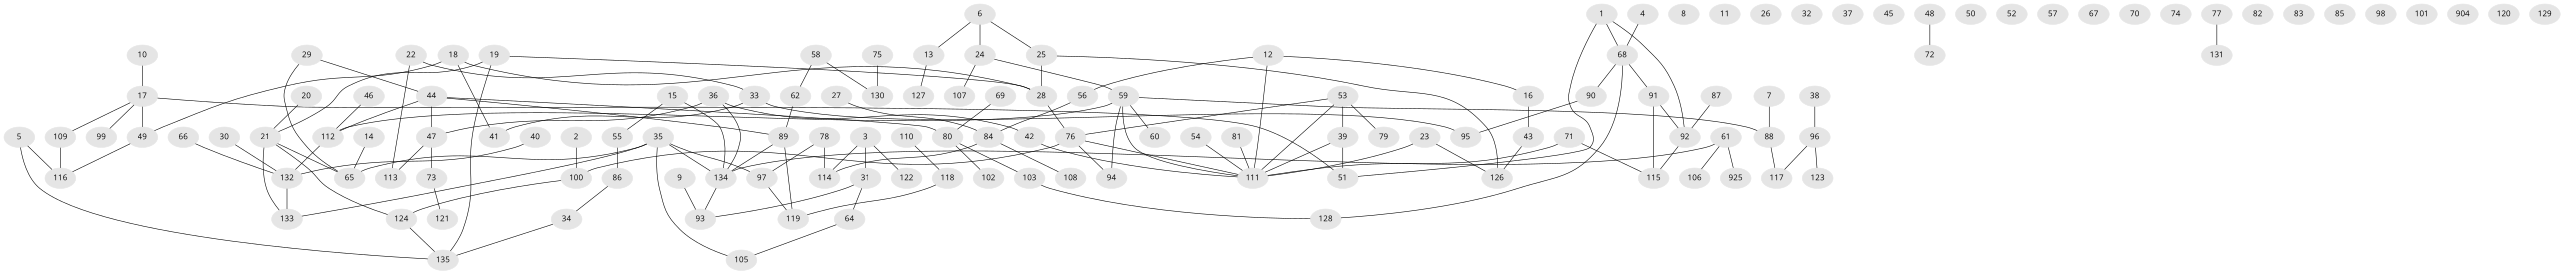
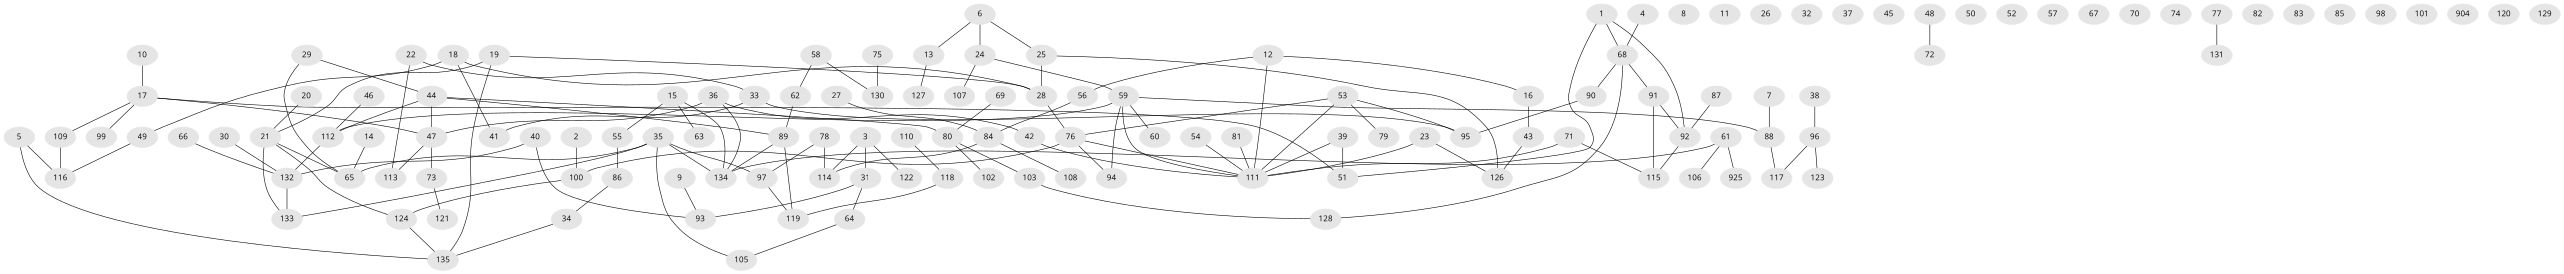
(142, 117) -> (281, 111)
(1343, 119) -> (1406, 114)
none -> (699, 137)
(711, 199) -> (596, 204)
